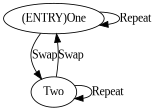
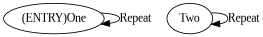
(31, 52) -> none
(58, 60) -> none
